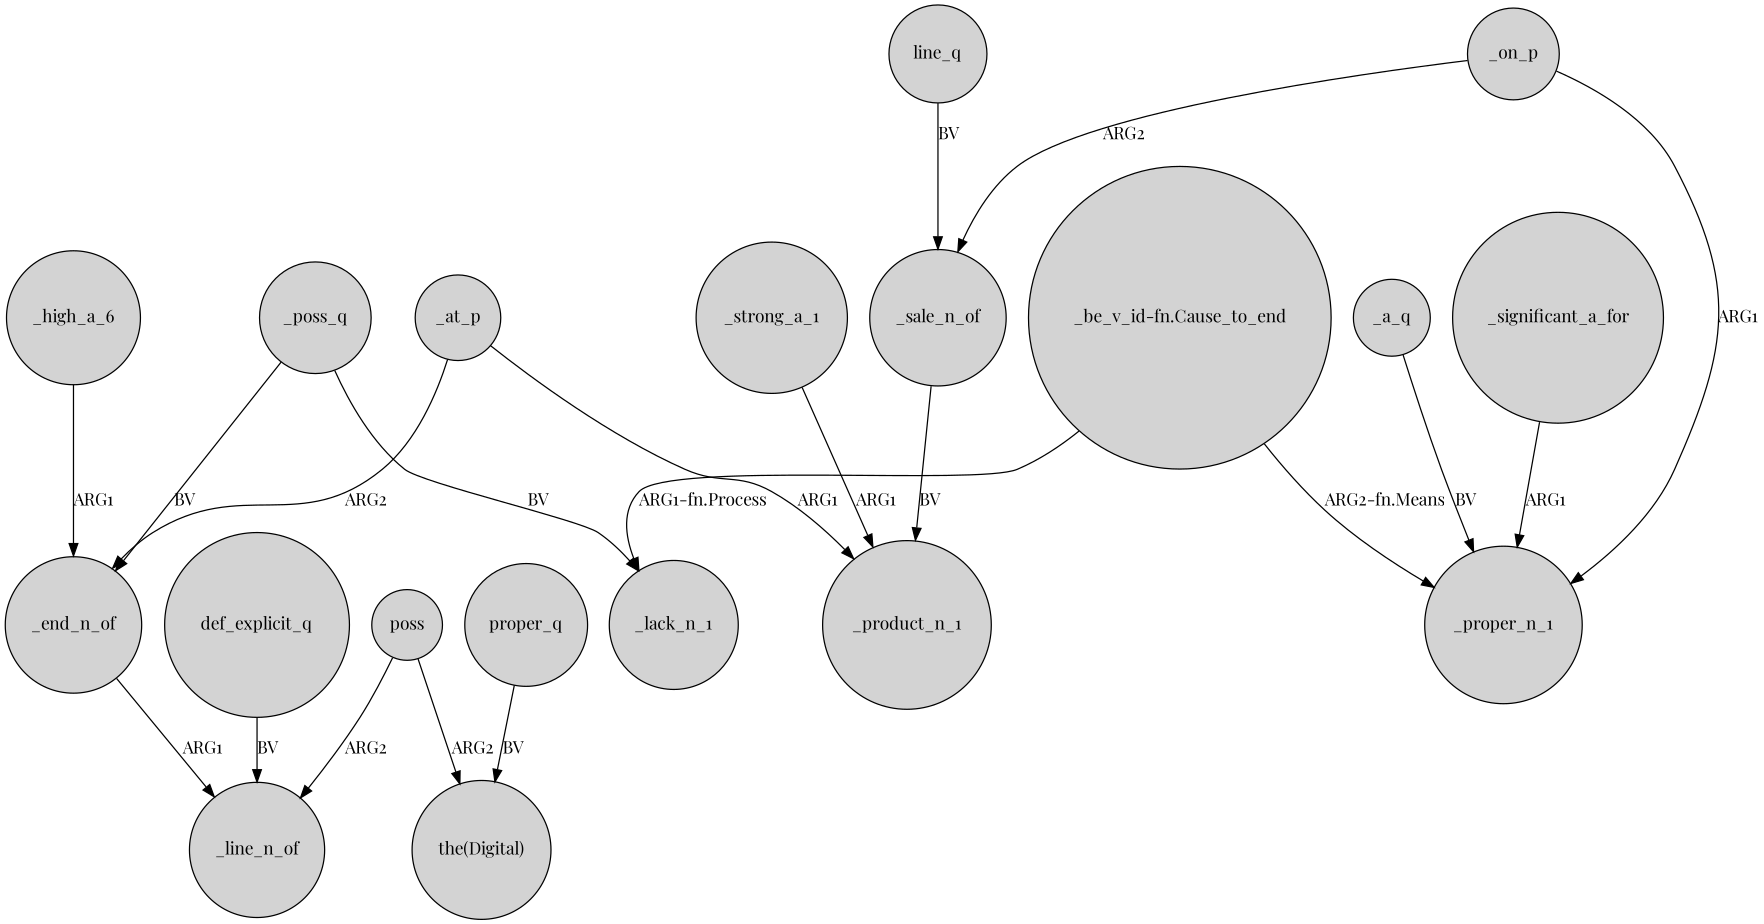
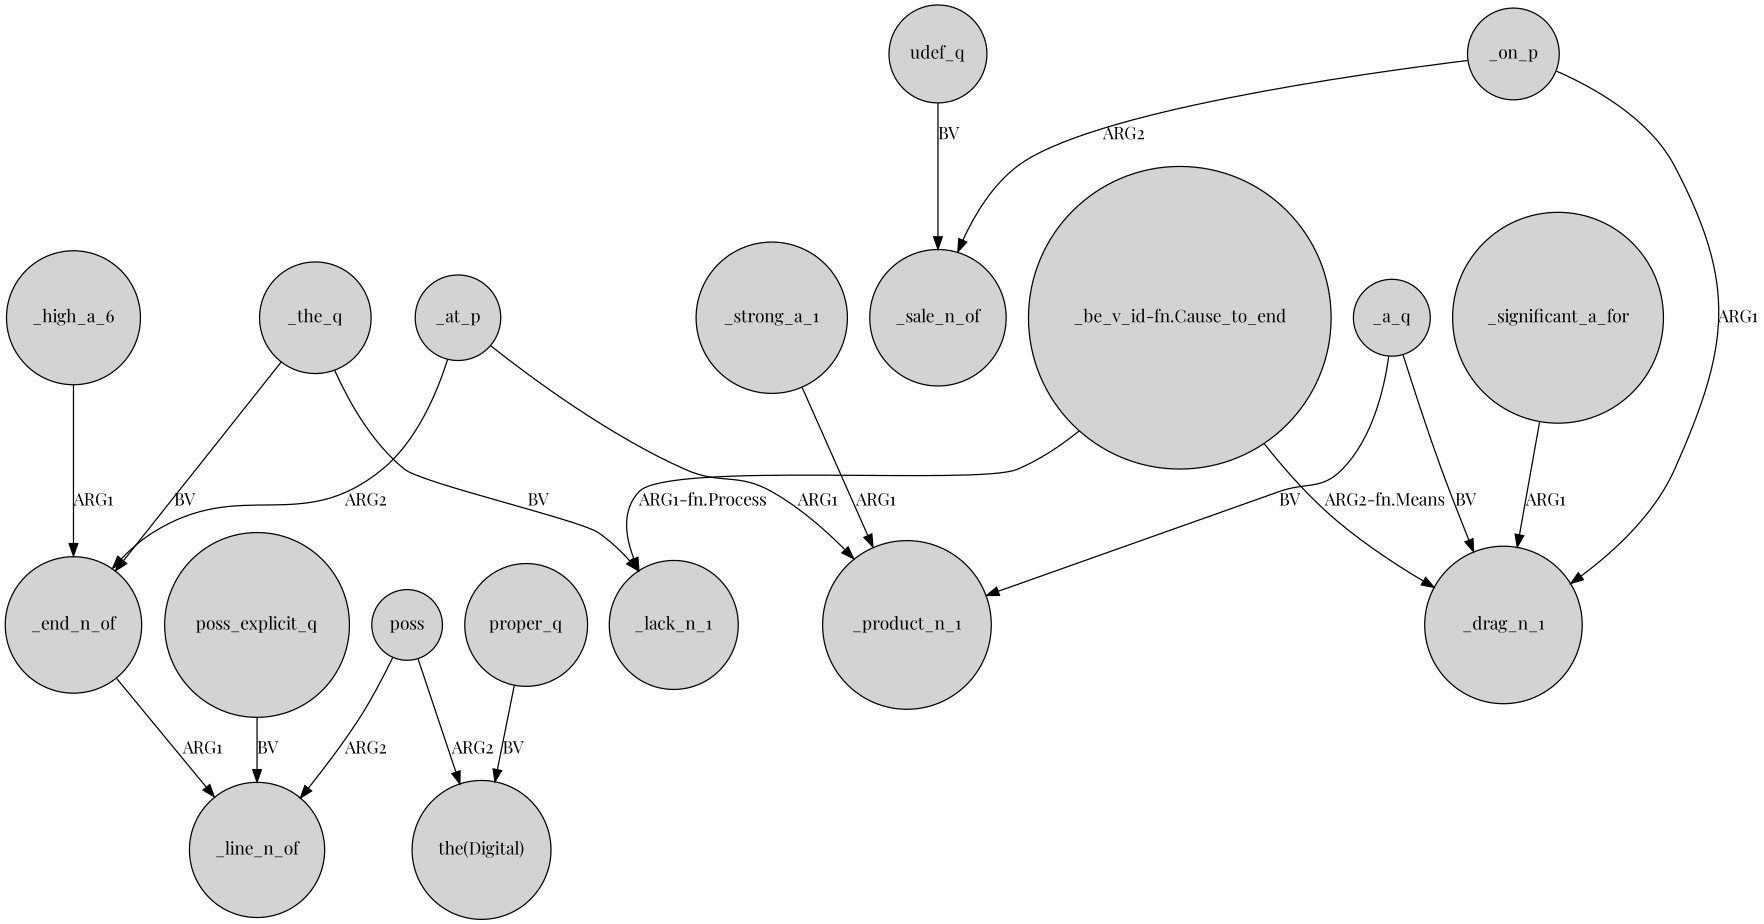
(938, 54) -> (938, 54)
(315, 318) -> (315, 318)
(924, 457) -> (1229, 509)
(257, 625) -> (257, 625)
(1503, 625) -> (1503, 625)
